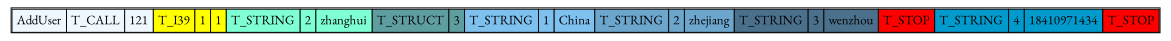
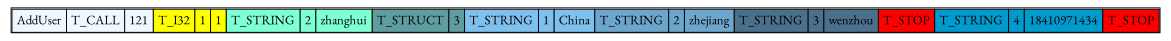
(174, 20) -> (174, 20)
